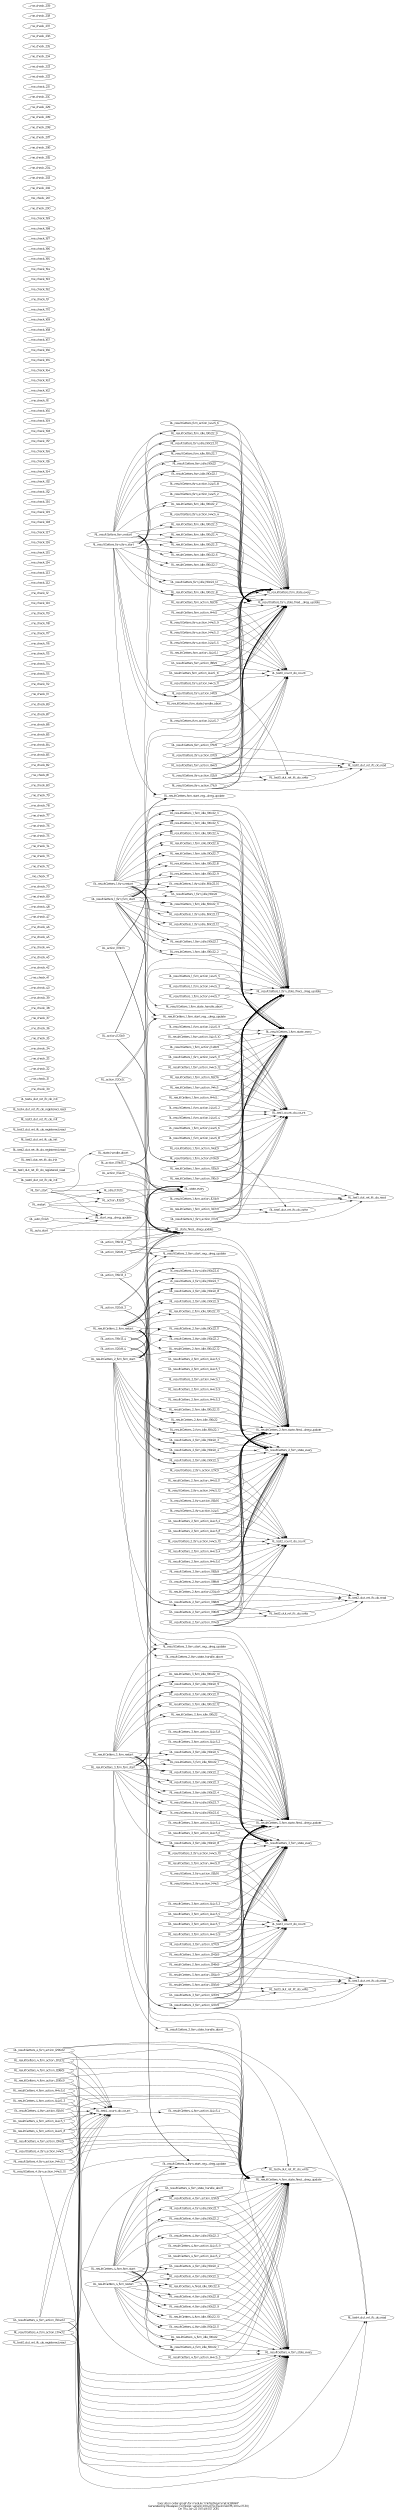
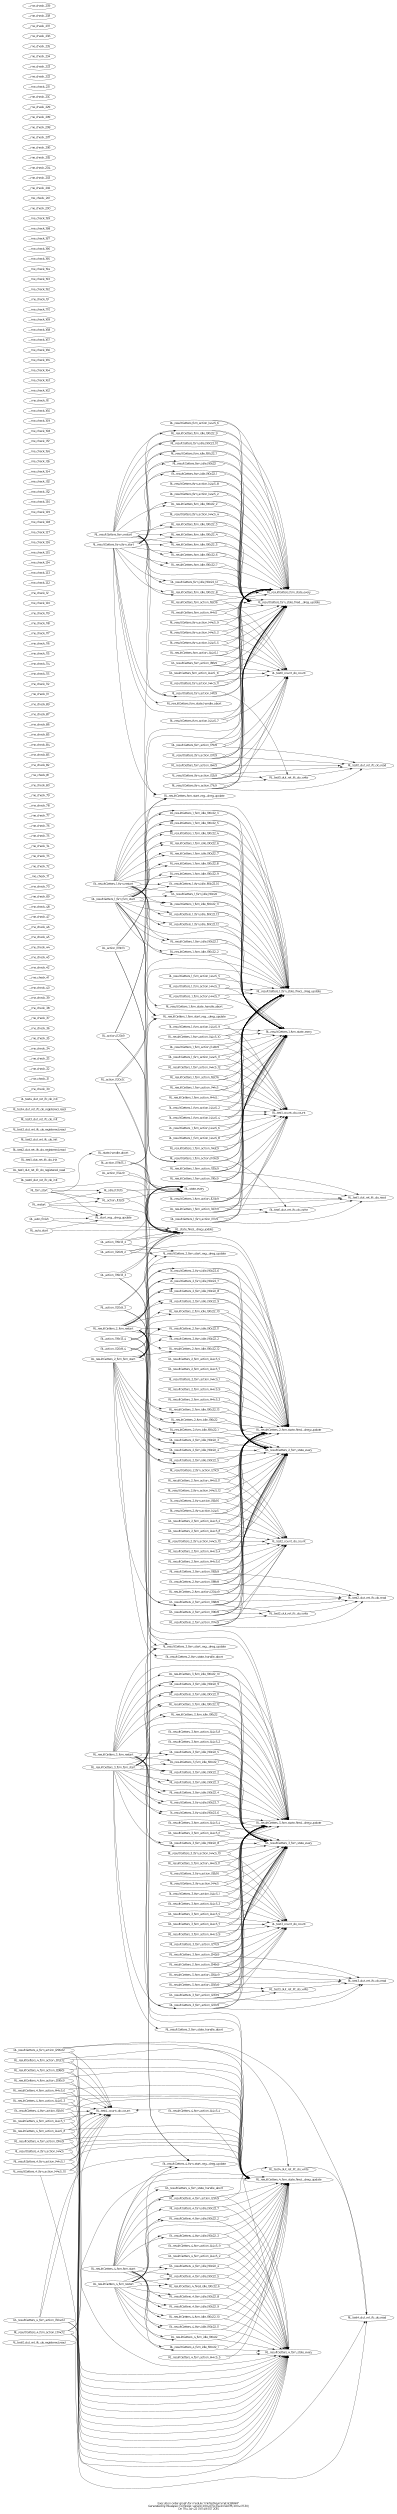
none -> (194, 1894)
(148, 2112) -> (149, 2110)
